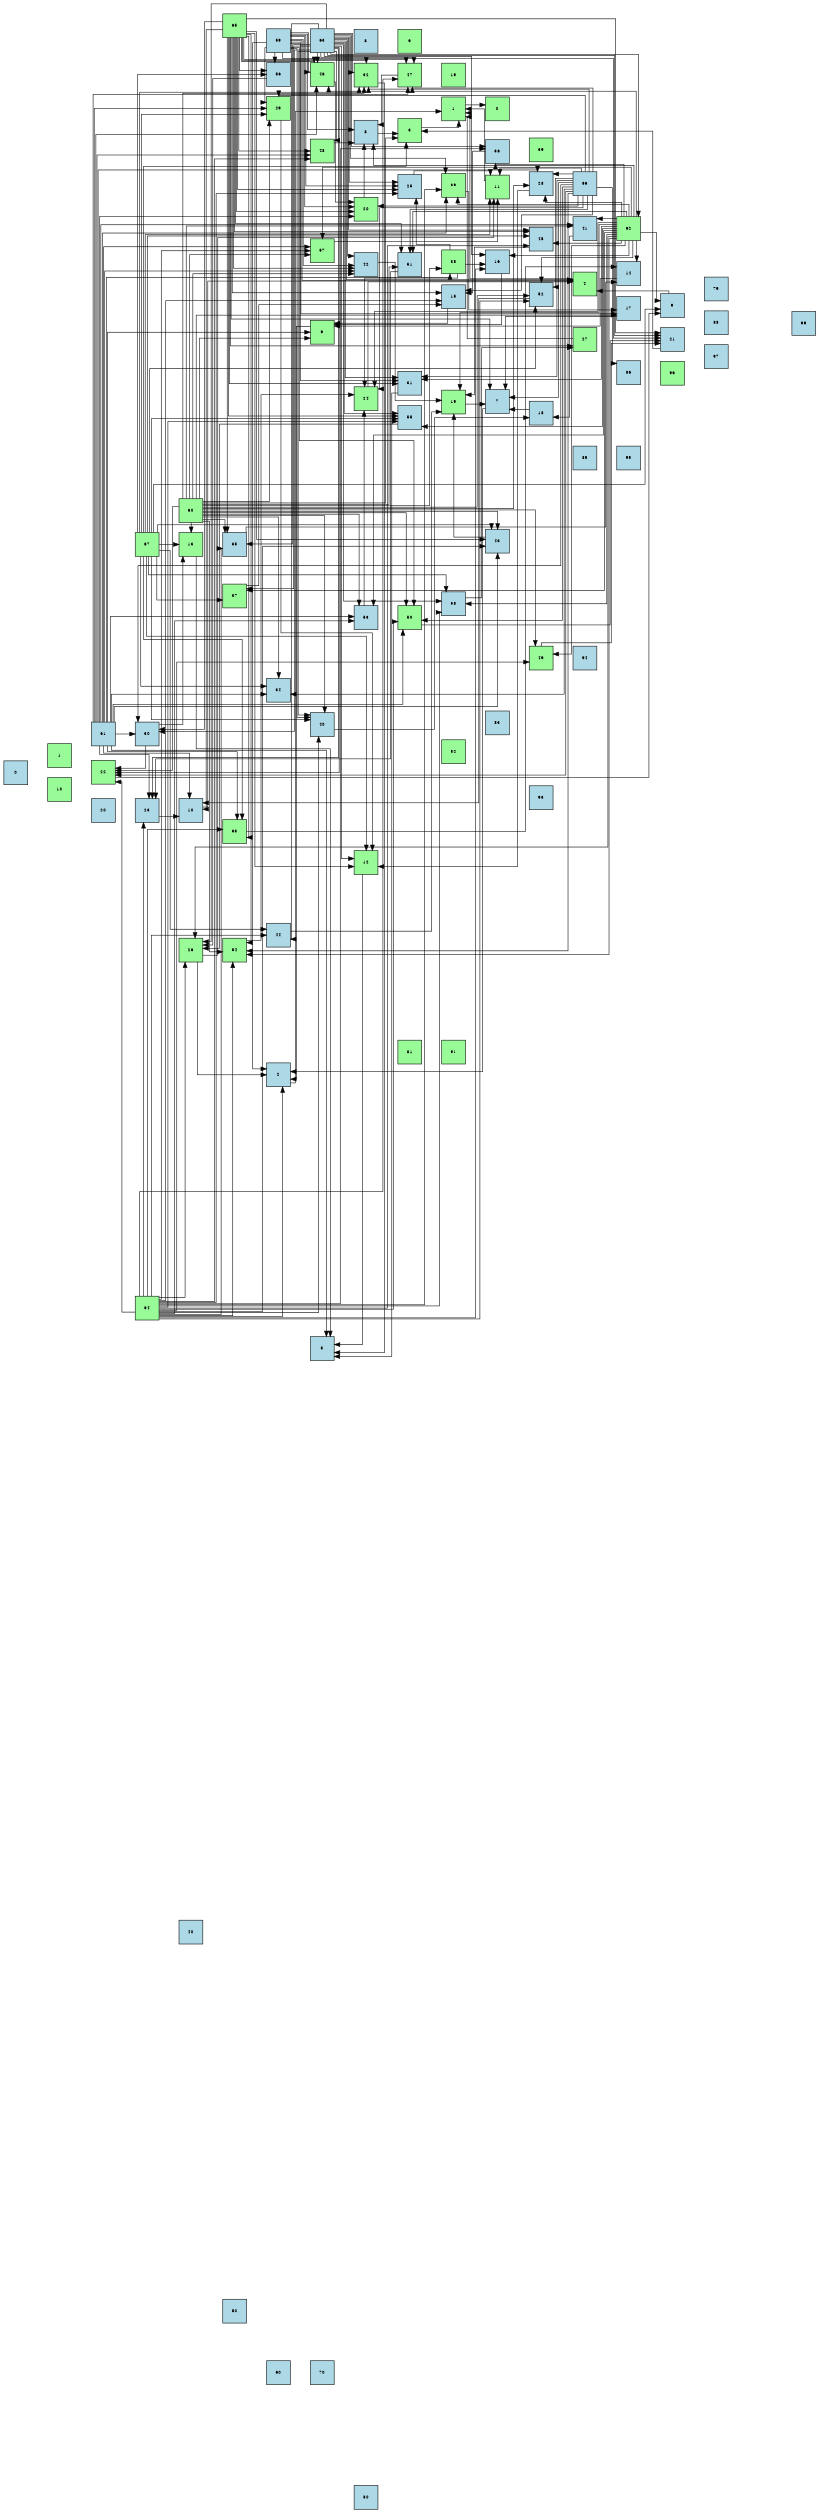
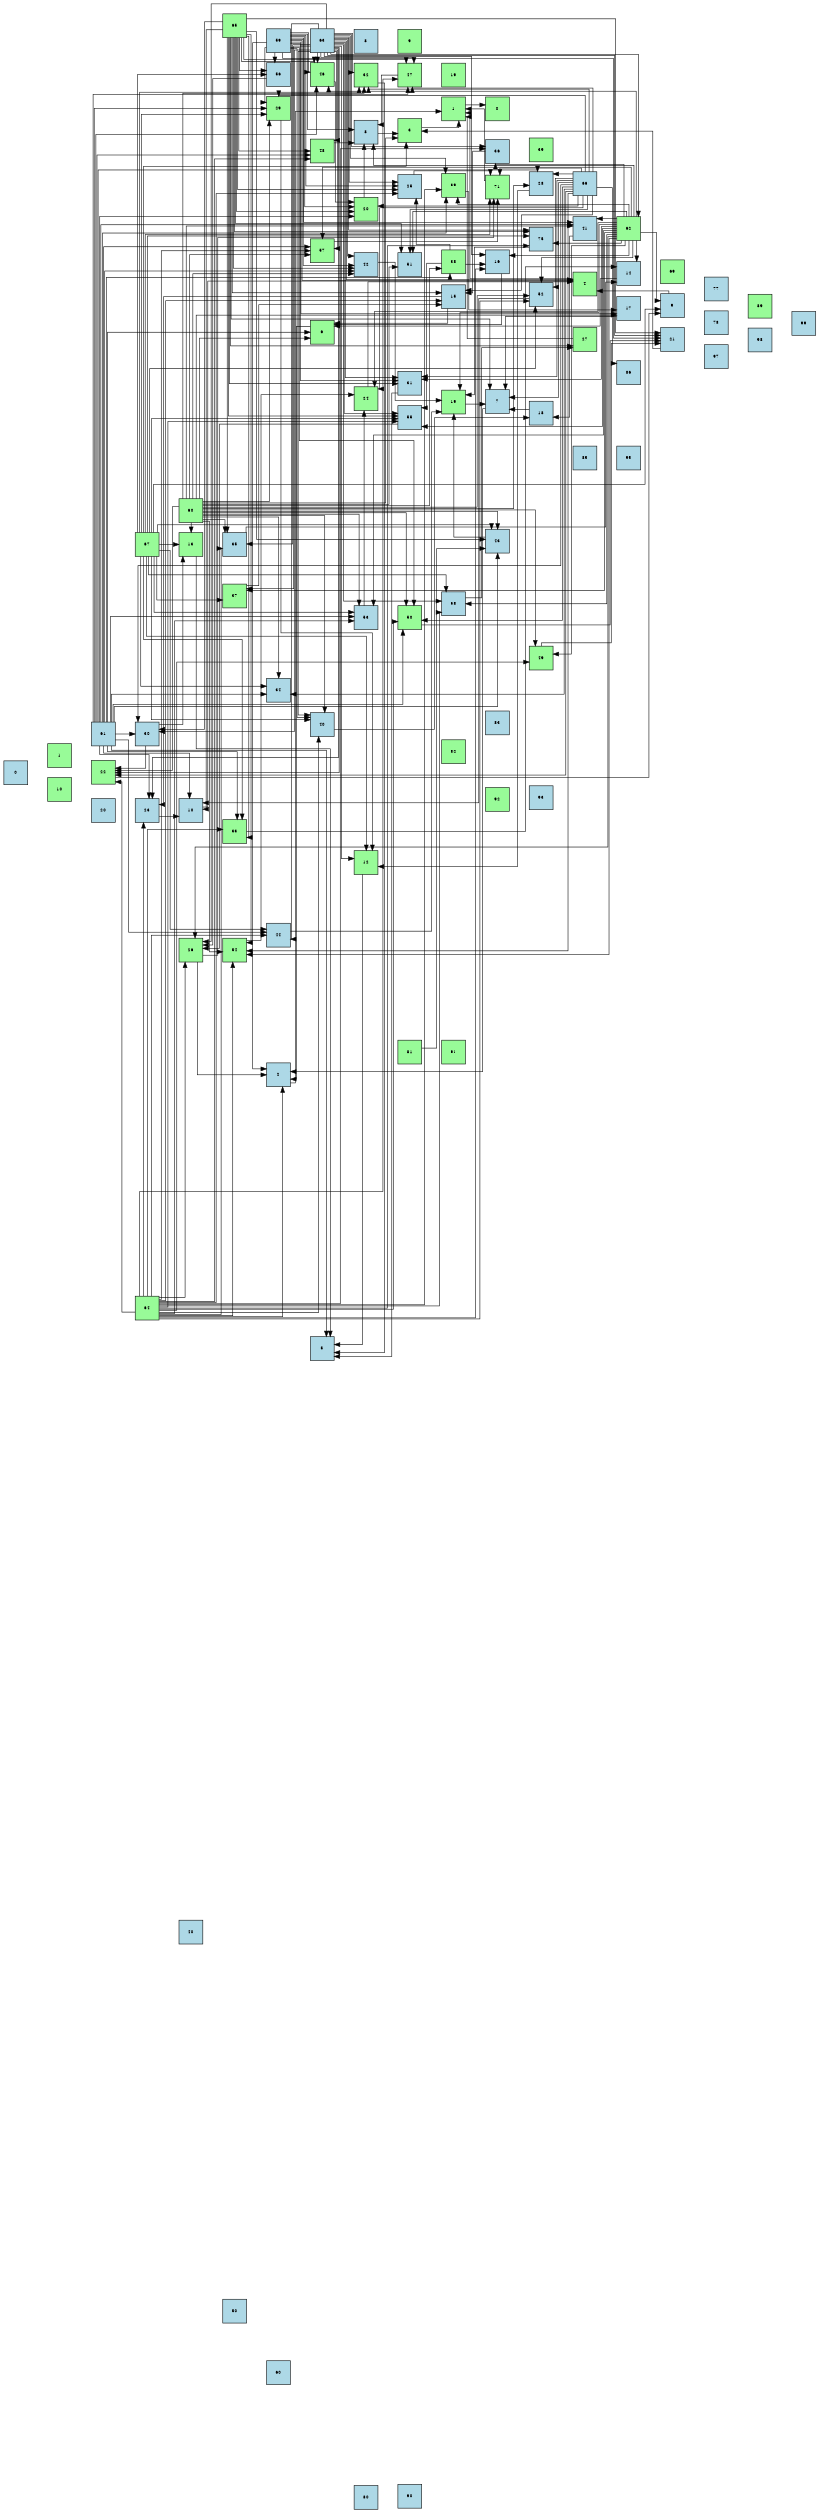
(293, 61) -> none
none -> (337, 148)
(497, 187) -> (497, 187)
(590, 202) -> none
none -> (337, 222)
(541, 239) -> (541, 239)
none -> (672, 272)
(365, 286) -> (427, 328)
(716, 289) -> (716, 289)
none -> (760, 306)
(716, 323) -> (716, 323)
none -> (760, 340)
(672, 373) -> none
(255, 493) -> none
none -> (236, 612)
(585, 658) -> none
(351, 759) -> (166, 297)
none -> (497, 799)
none -> (129, 896)
(263, 981) -> (437, 784)
(322, 2373) -> none
none -> (410, 2496)
